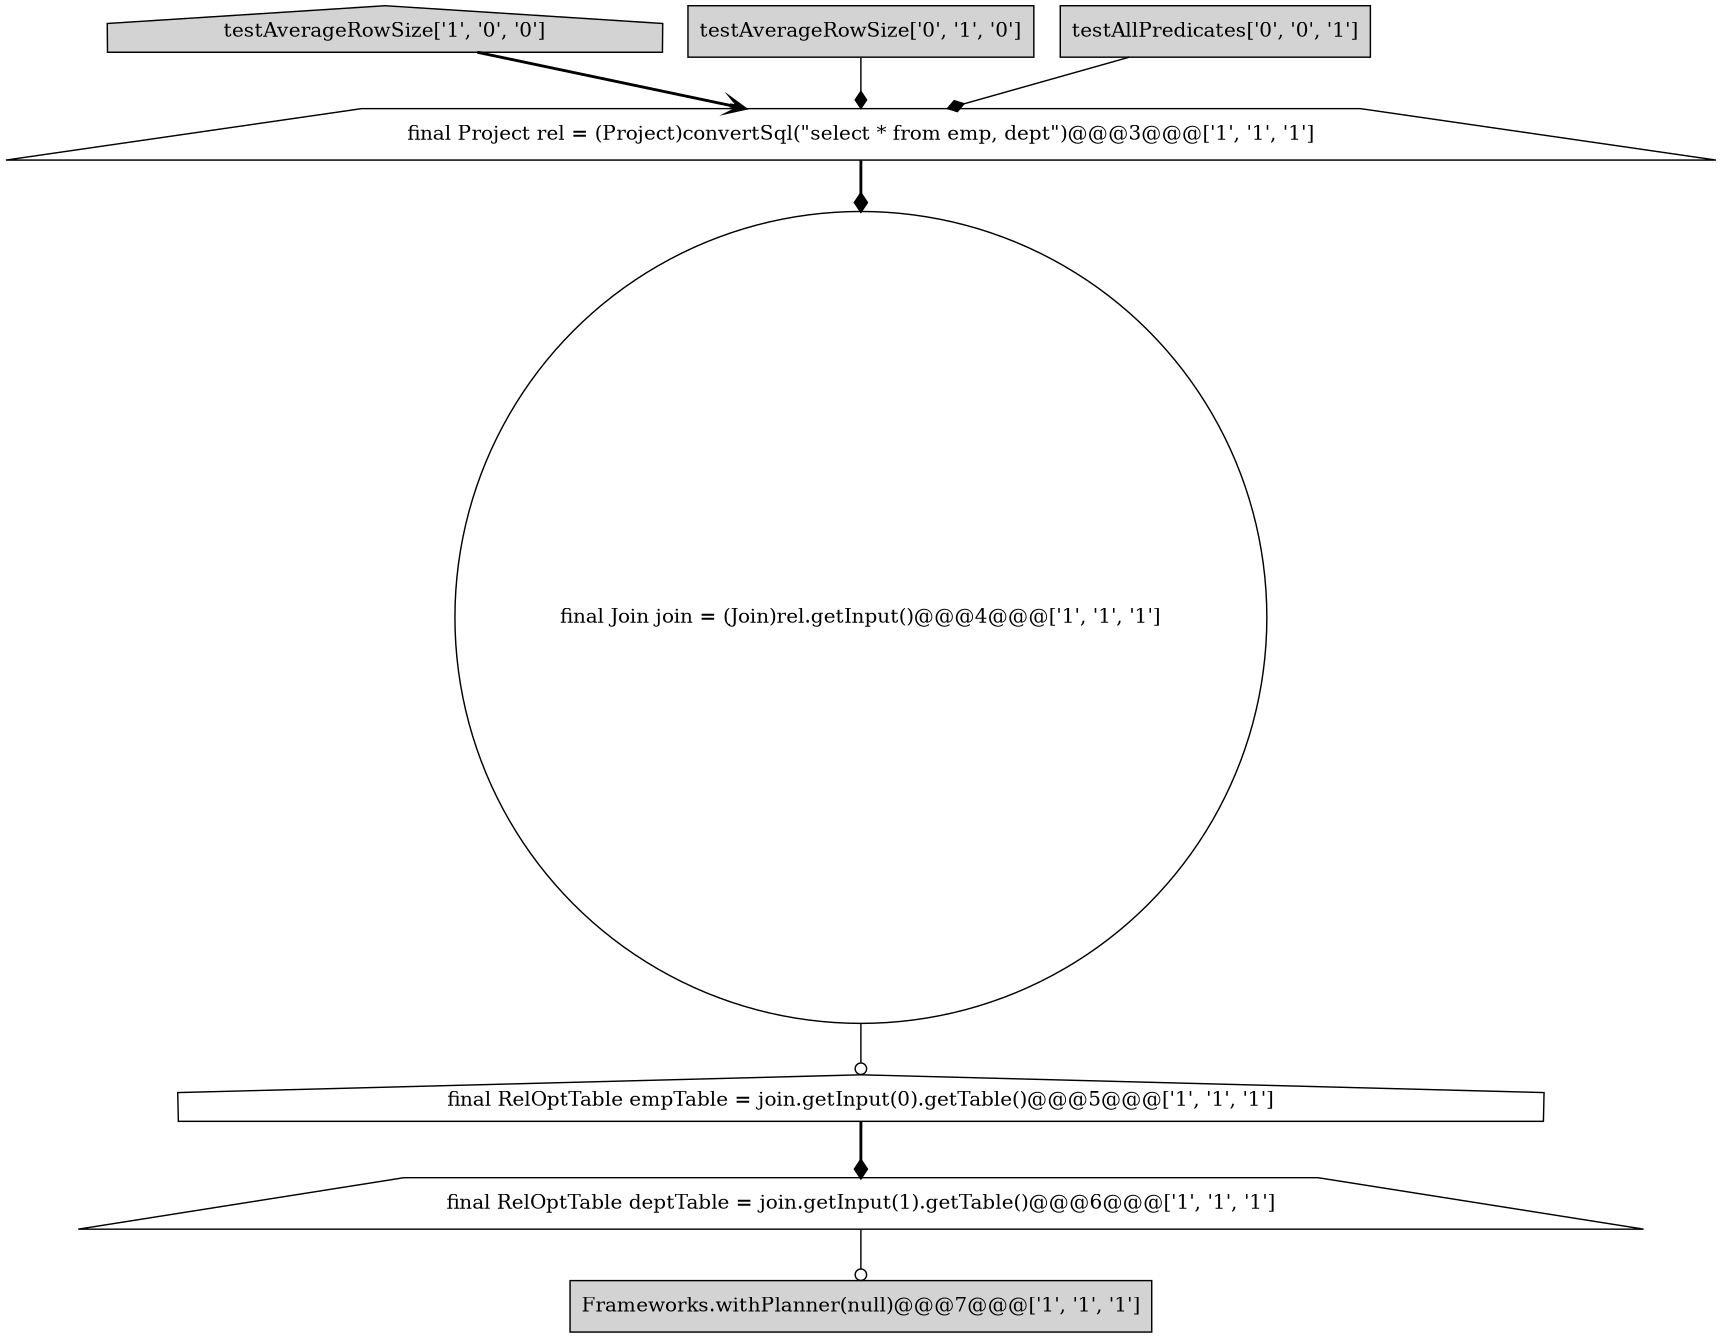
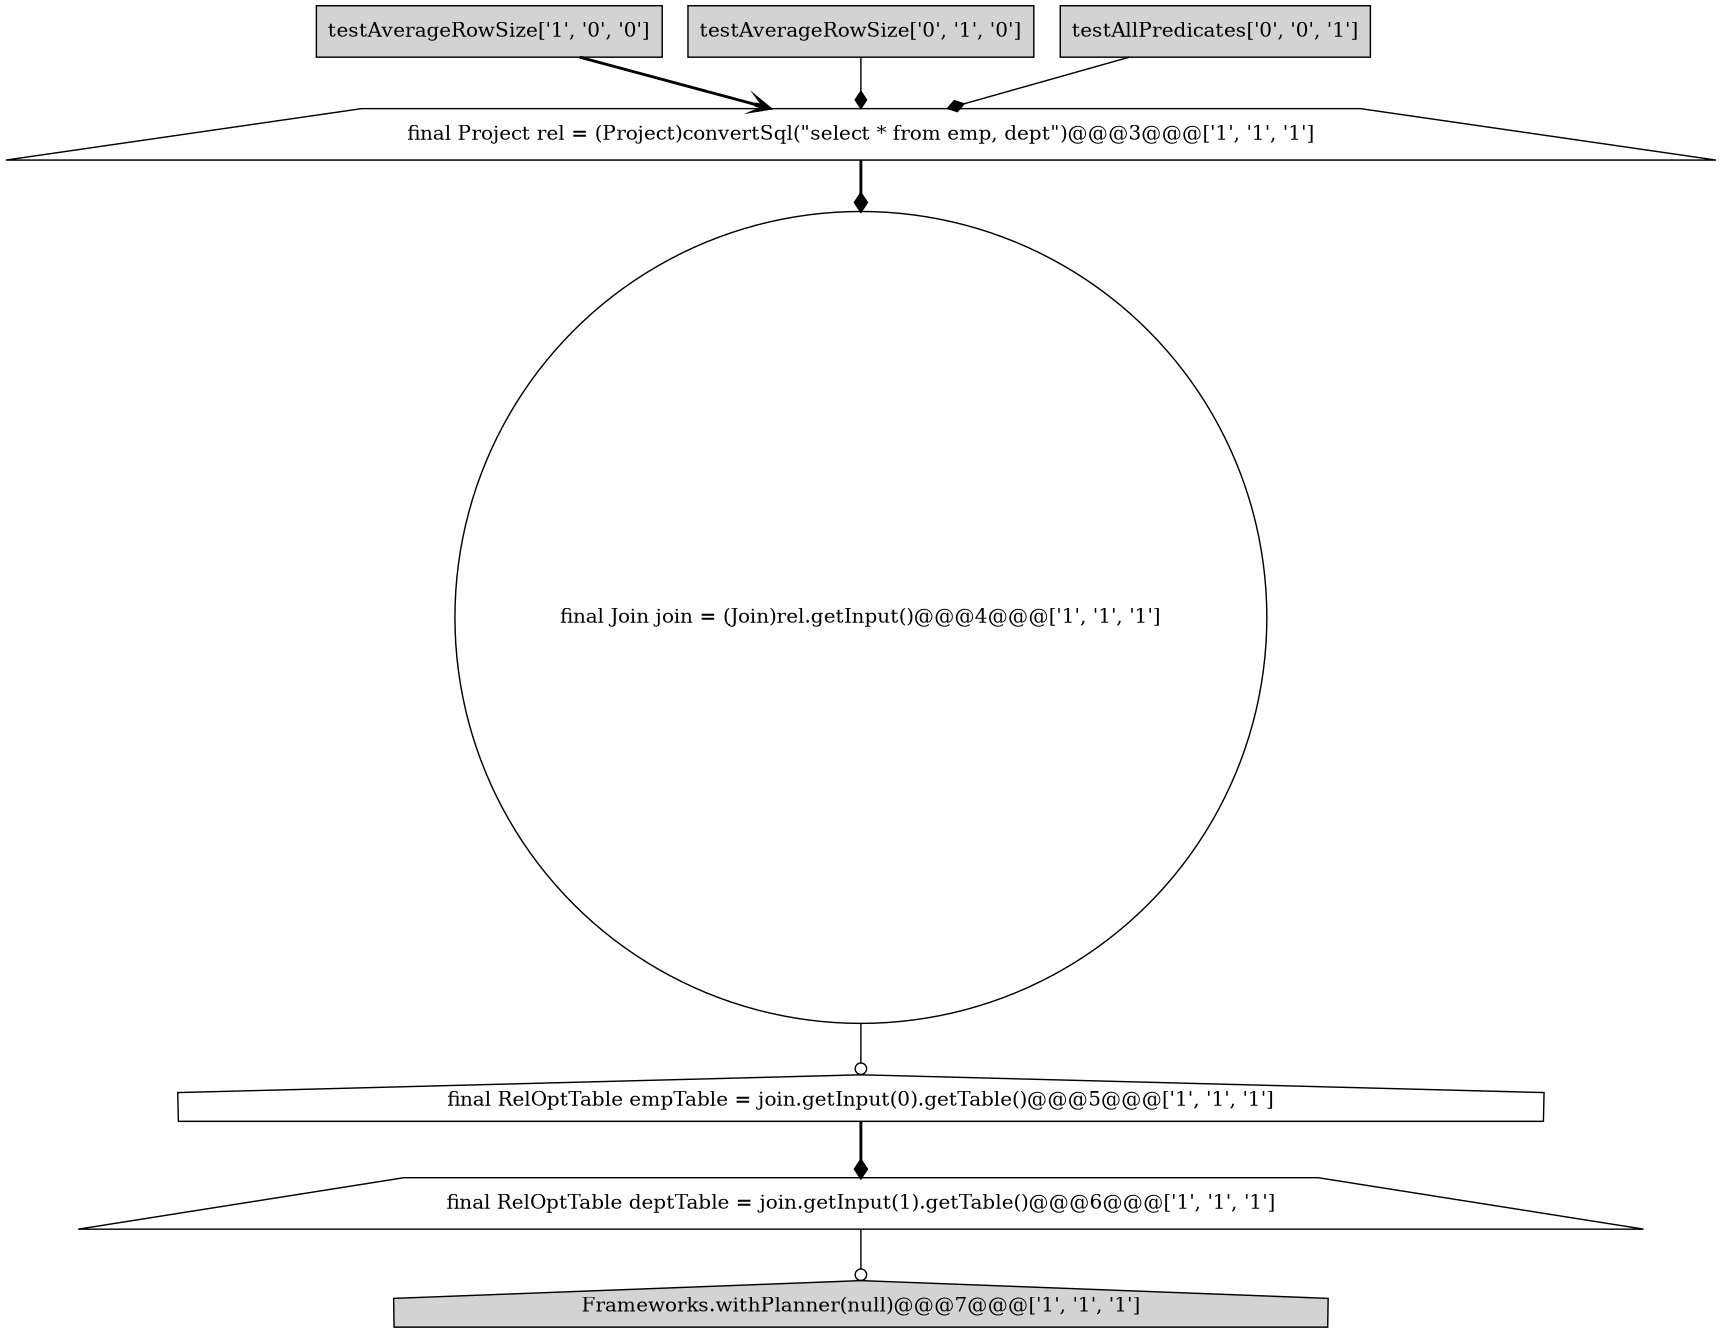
(385, 31) -> (489, 31)
(861, 1306) -> (861, 1306)
